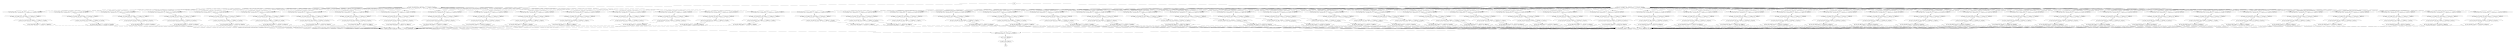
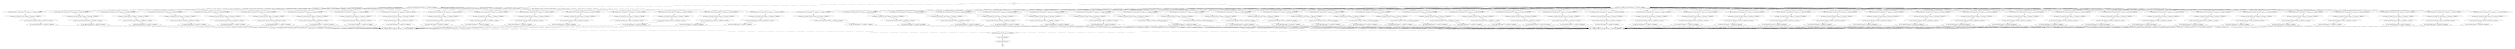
none -> (967, 25)
